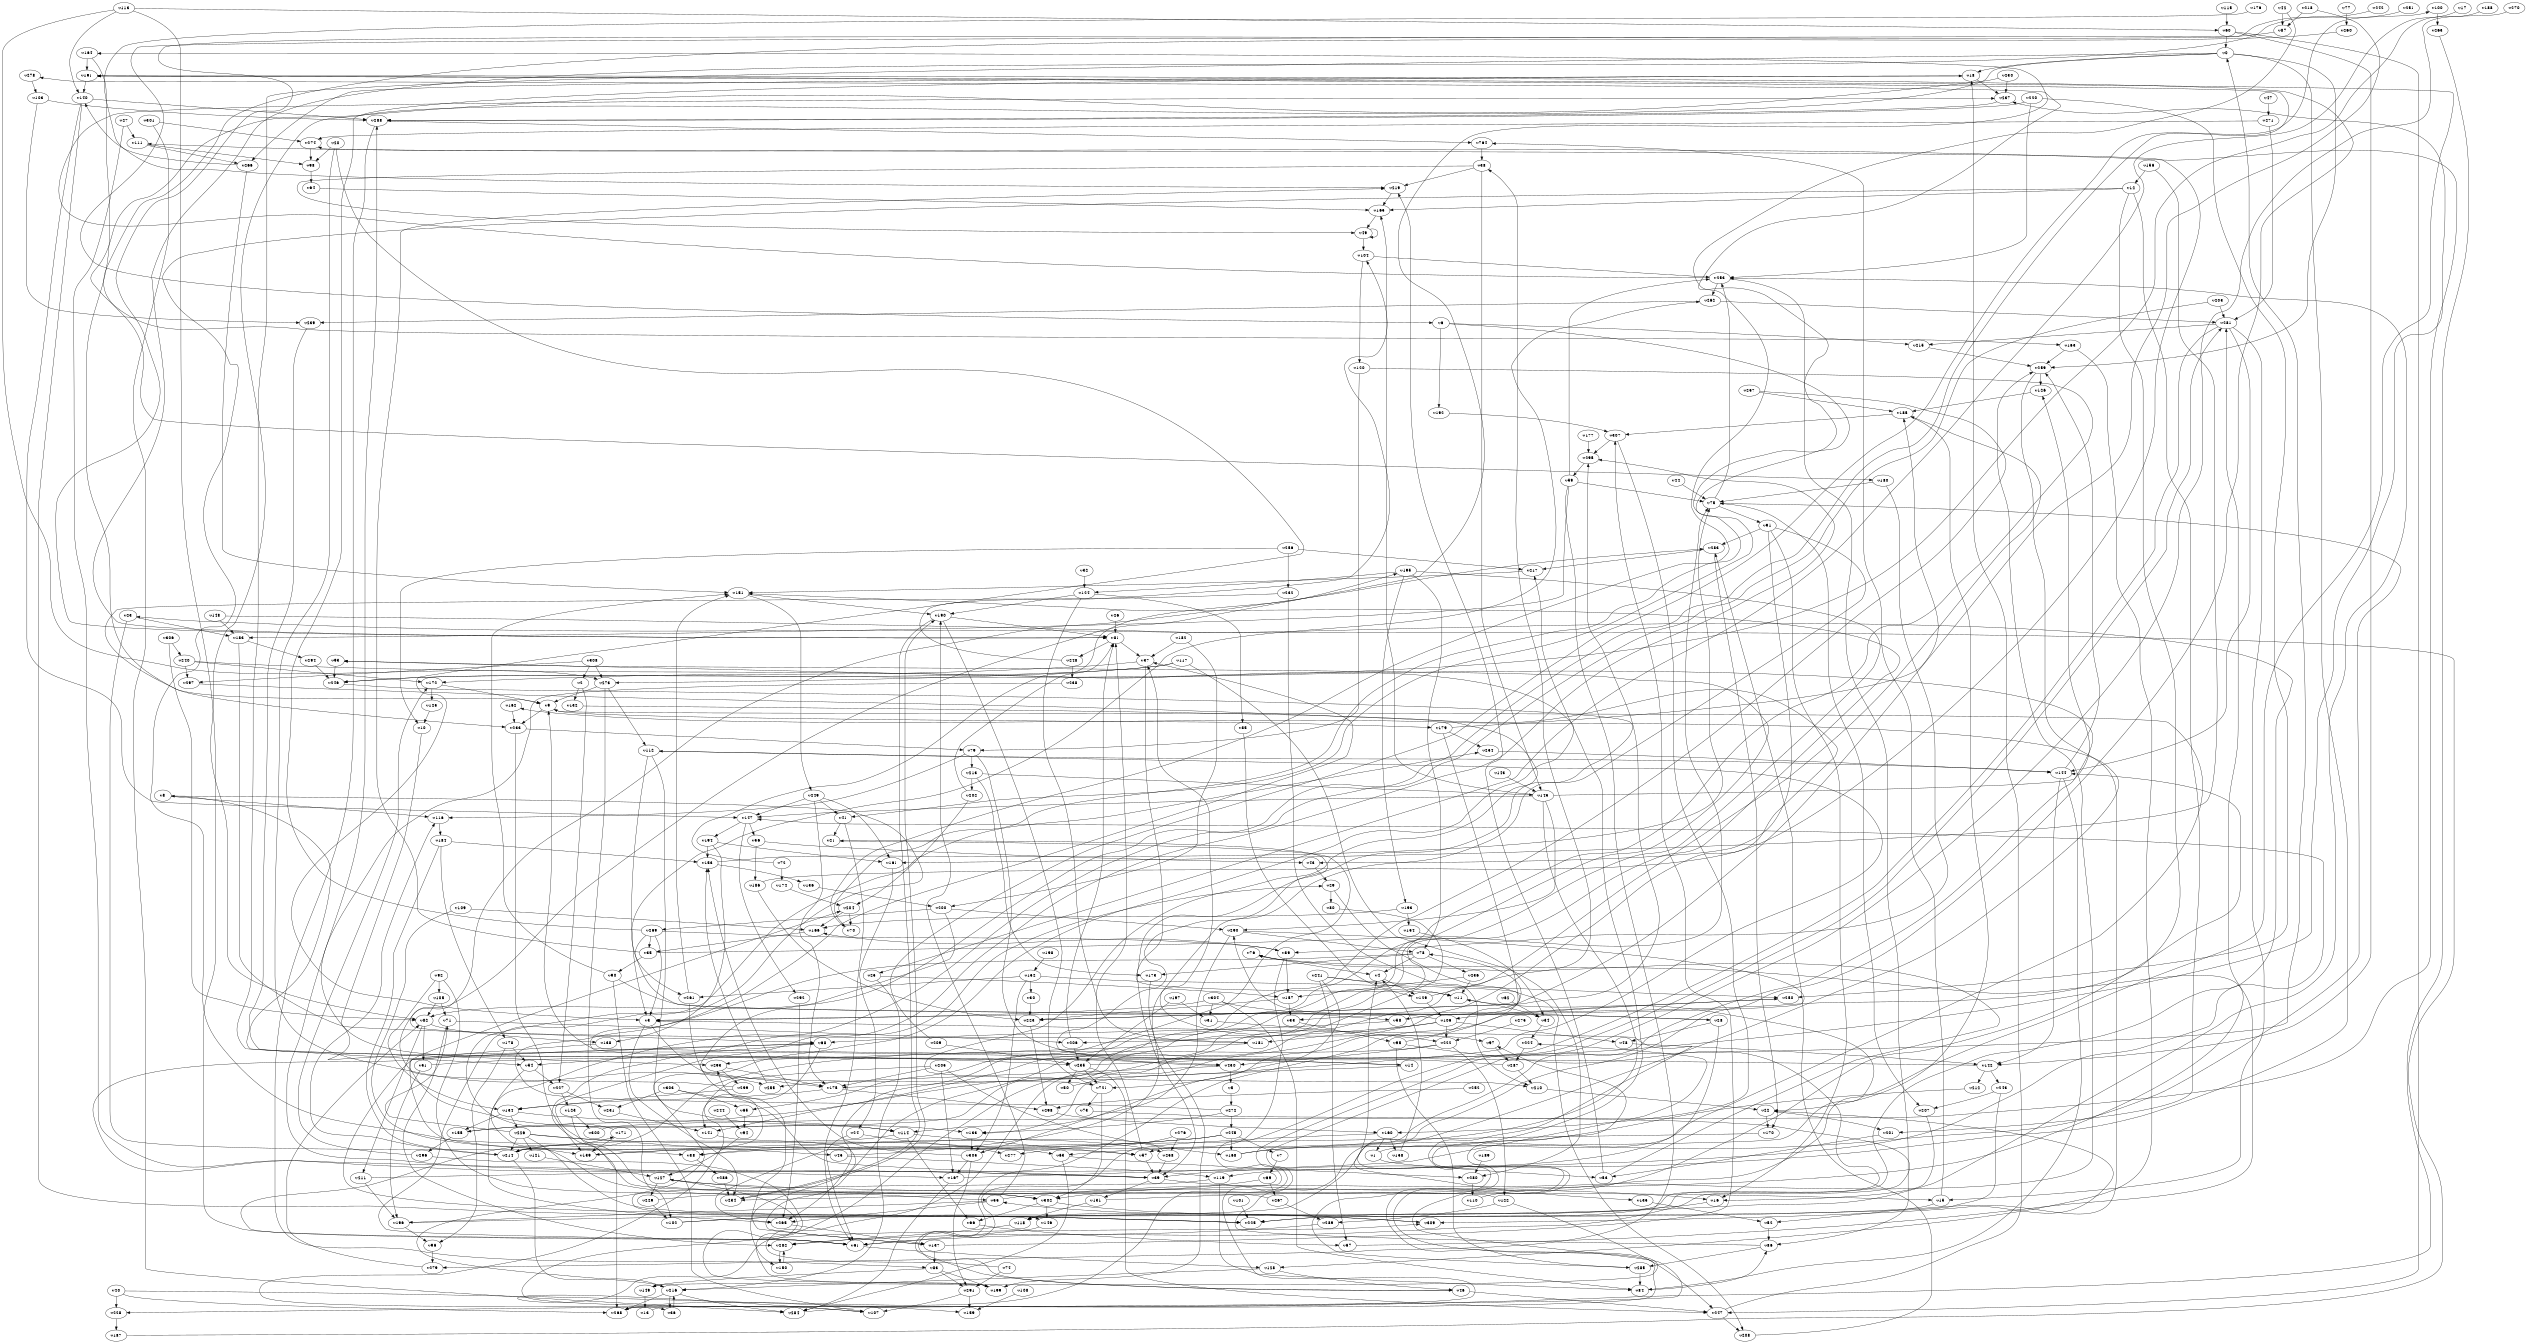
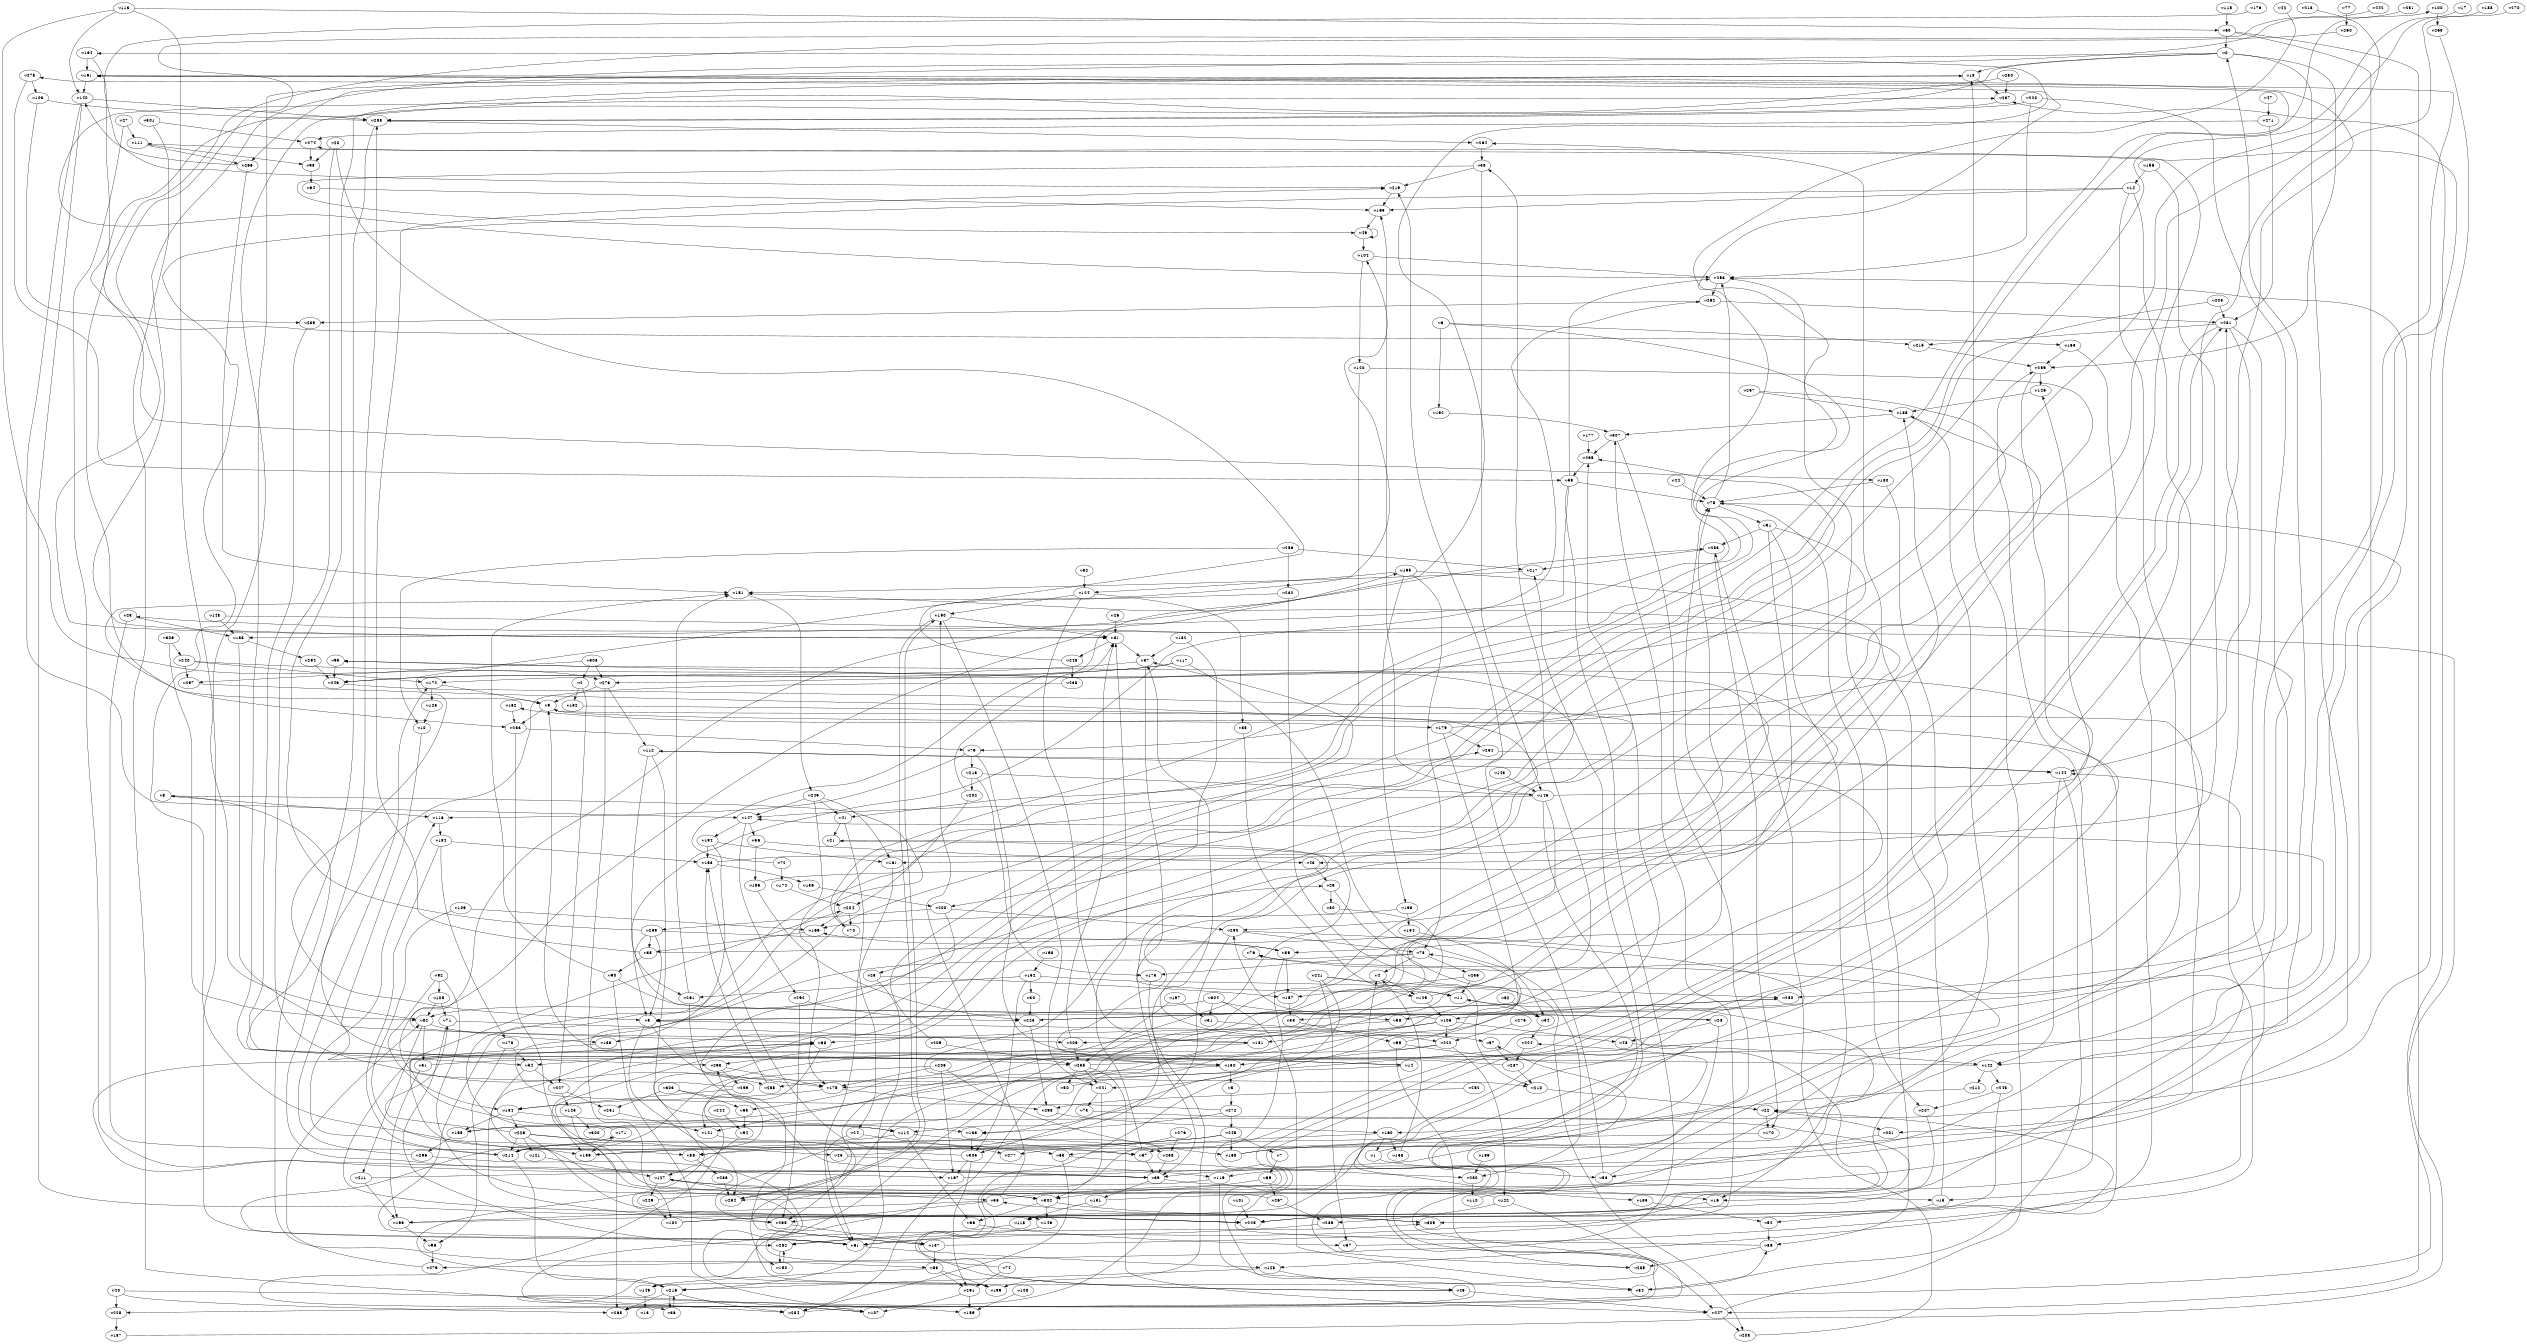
(2282, 31) -> none
(1482, 143) -> (1482, 143)
none -> (617, 475)
(2092, 571) -> none
(838, 604) -> none
(1313, 965) -> none
(1166, 1009) -> (890, 1015)
(1230, 1066) -> (1230, 1066)
(1102, 1088) -> (1102, 1088)
(1640, 1278) -> none
